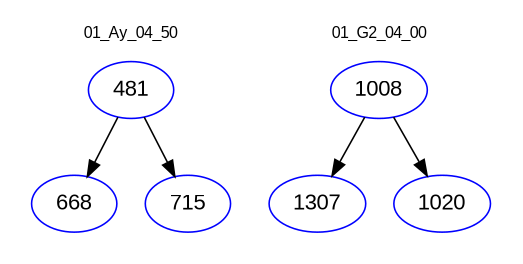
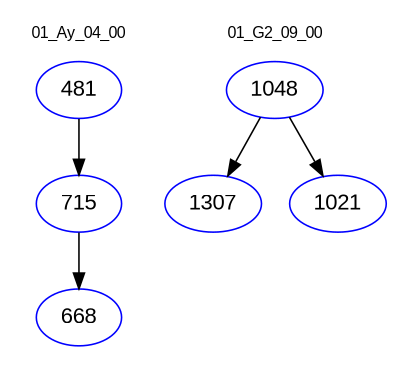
(131, 34) -> (79, 34)
(380, 34) -> (276, 34)
(379, 90) -> (275, 90)
(106, 140) -> (79, 253)
(442, 204) -> (338, 204)
